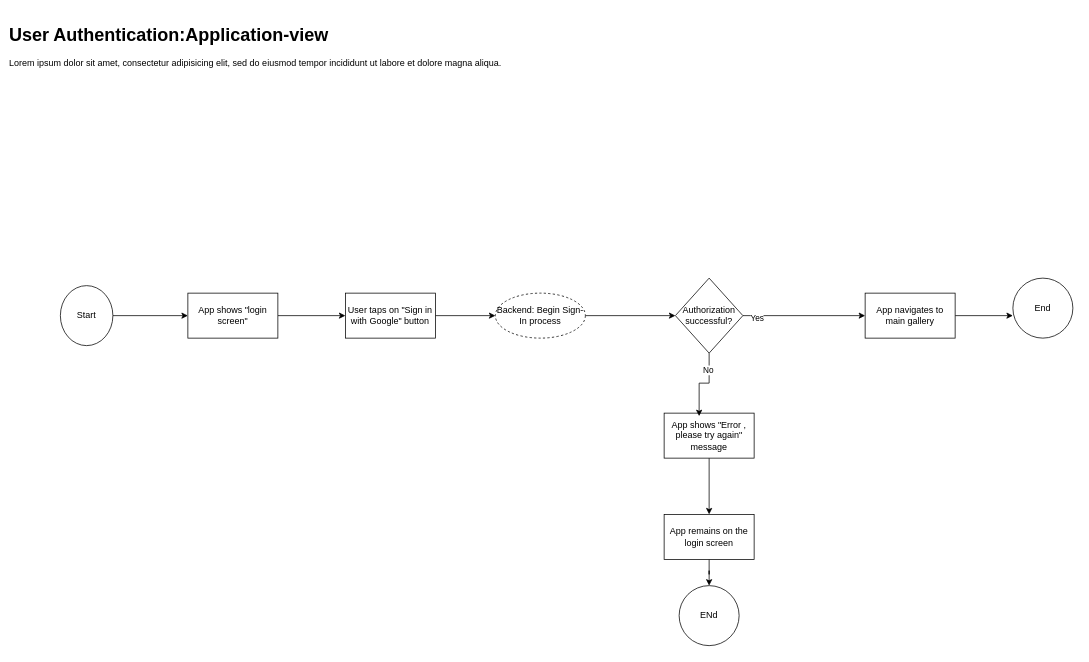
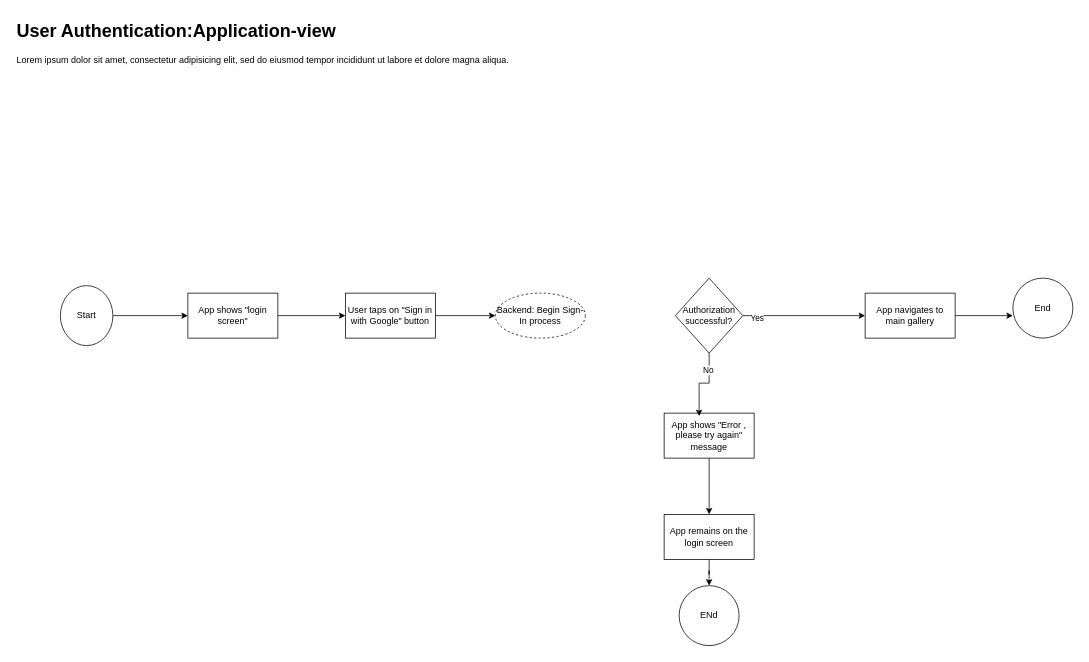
(308, 53) -> (315, 49)
(627, 315) -> none
